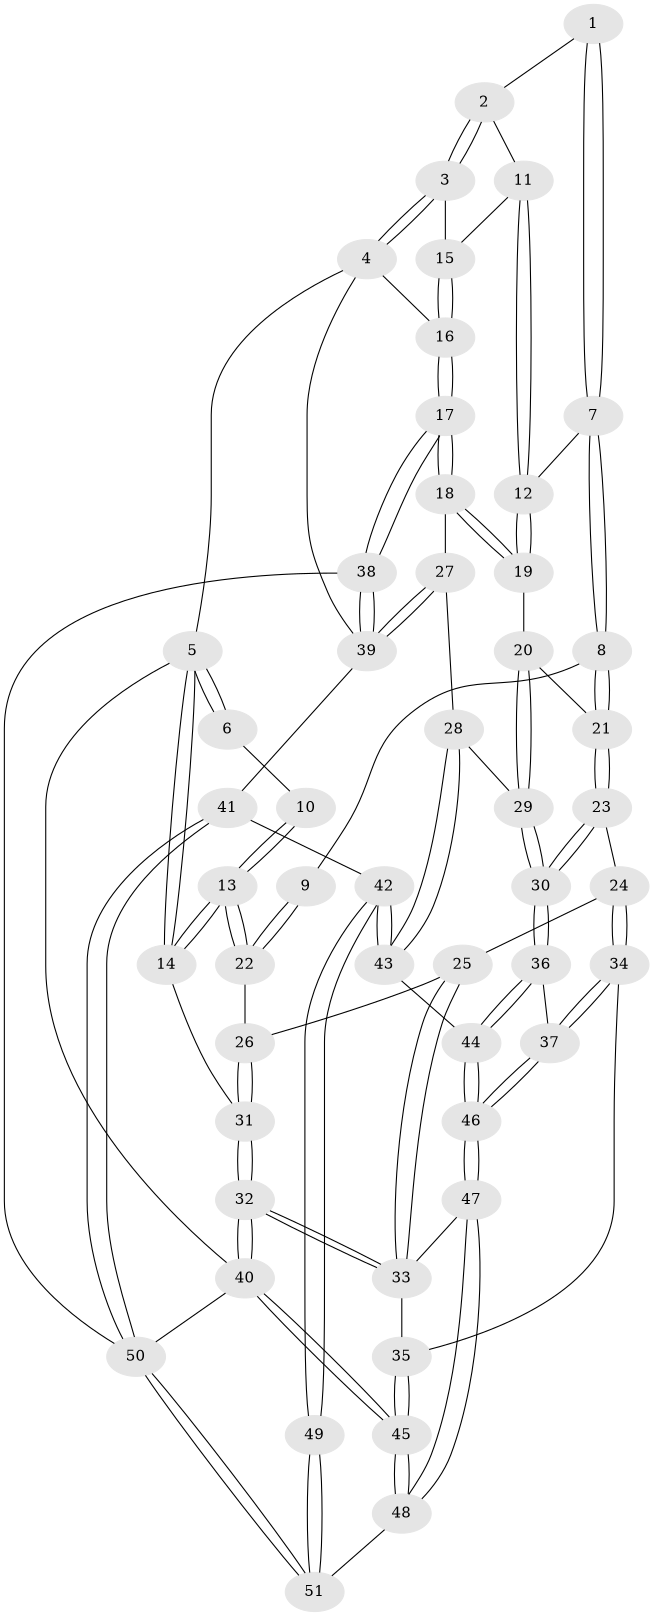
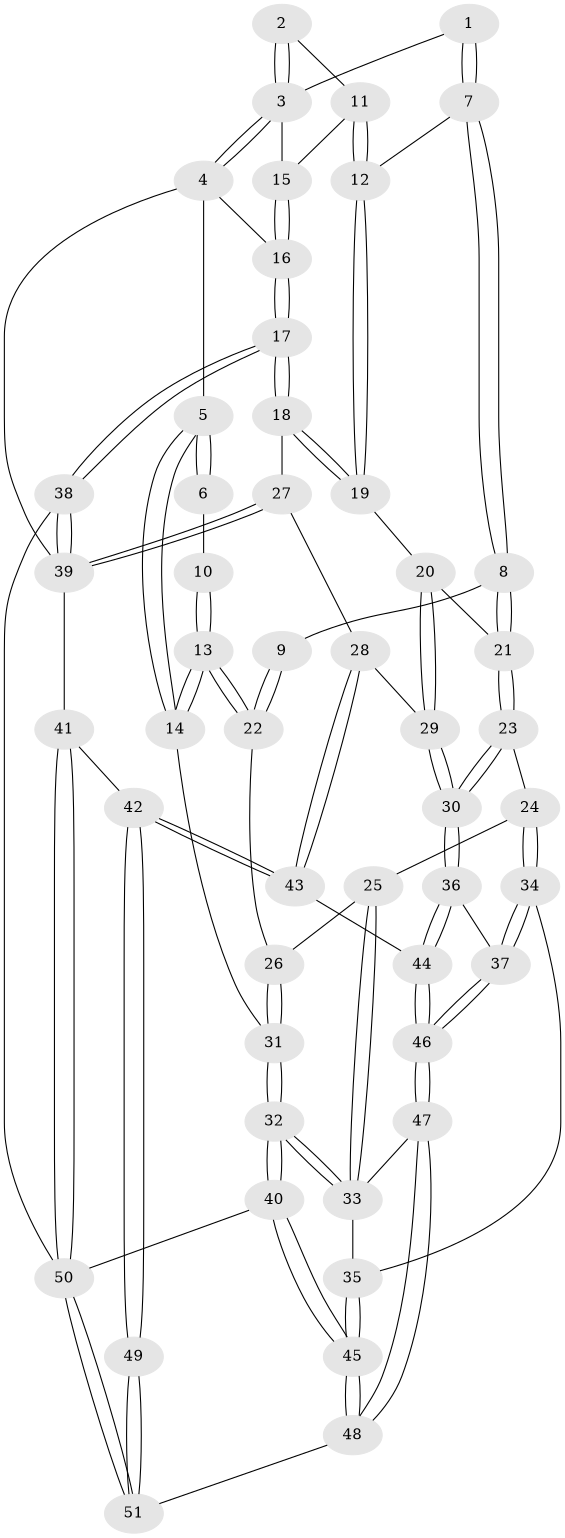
(539, 63) -> (374, 61)
(46, 966) -> none
